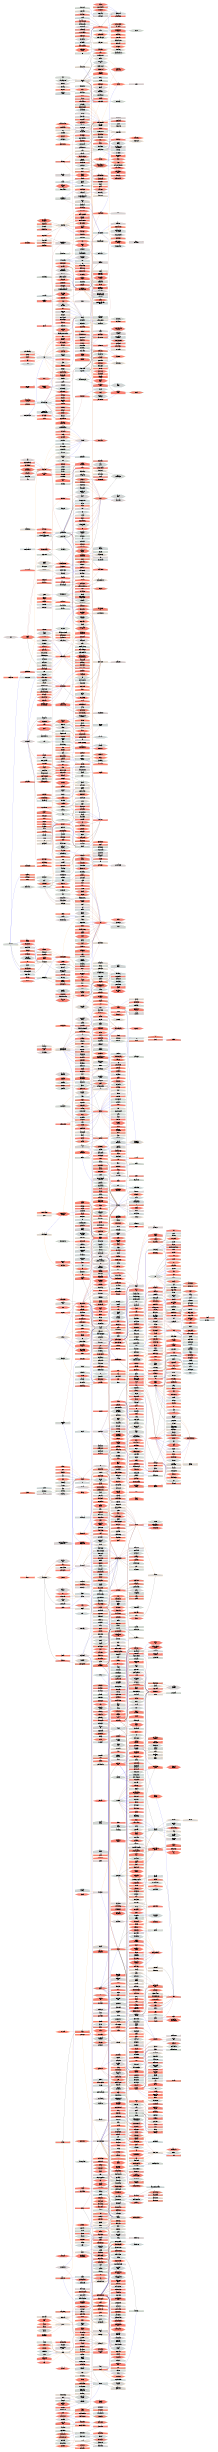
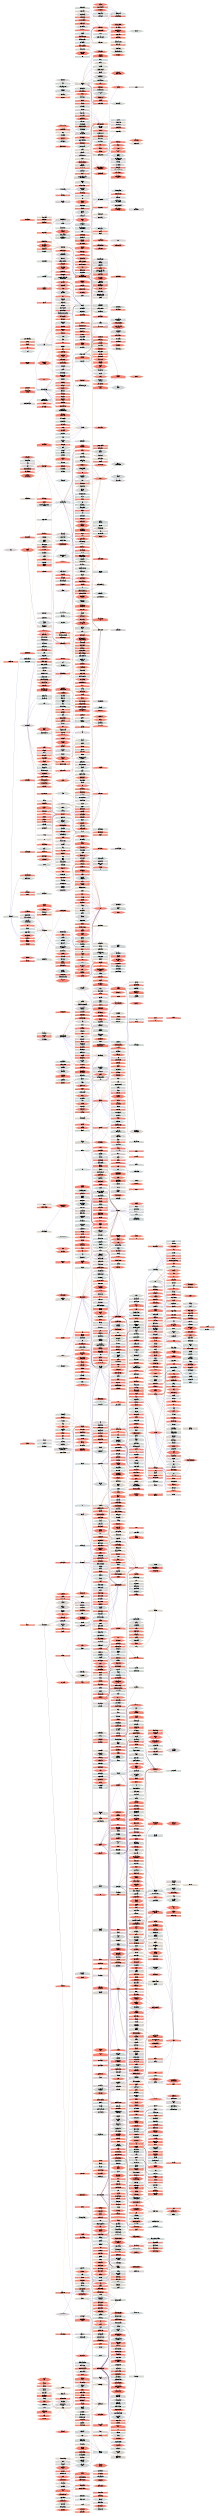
none -> (63, 1611)
(82, 2341) -> (82, 2398)
